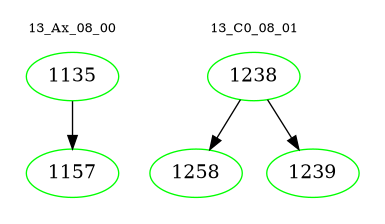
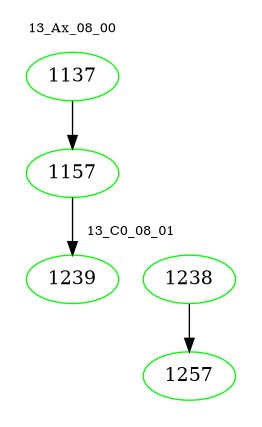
(73, 77) -> (73, 77)
(280, 119) -> (73, 227)
(196, 173) -> (189, 376)
